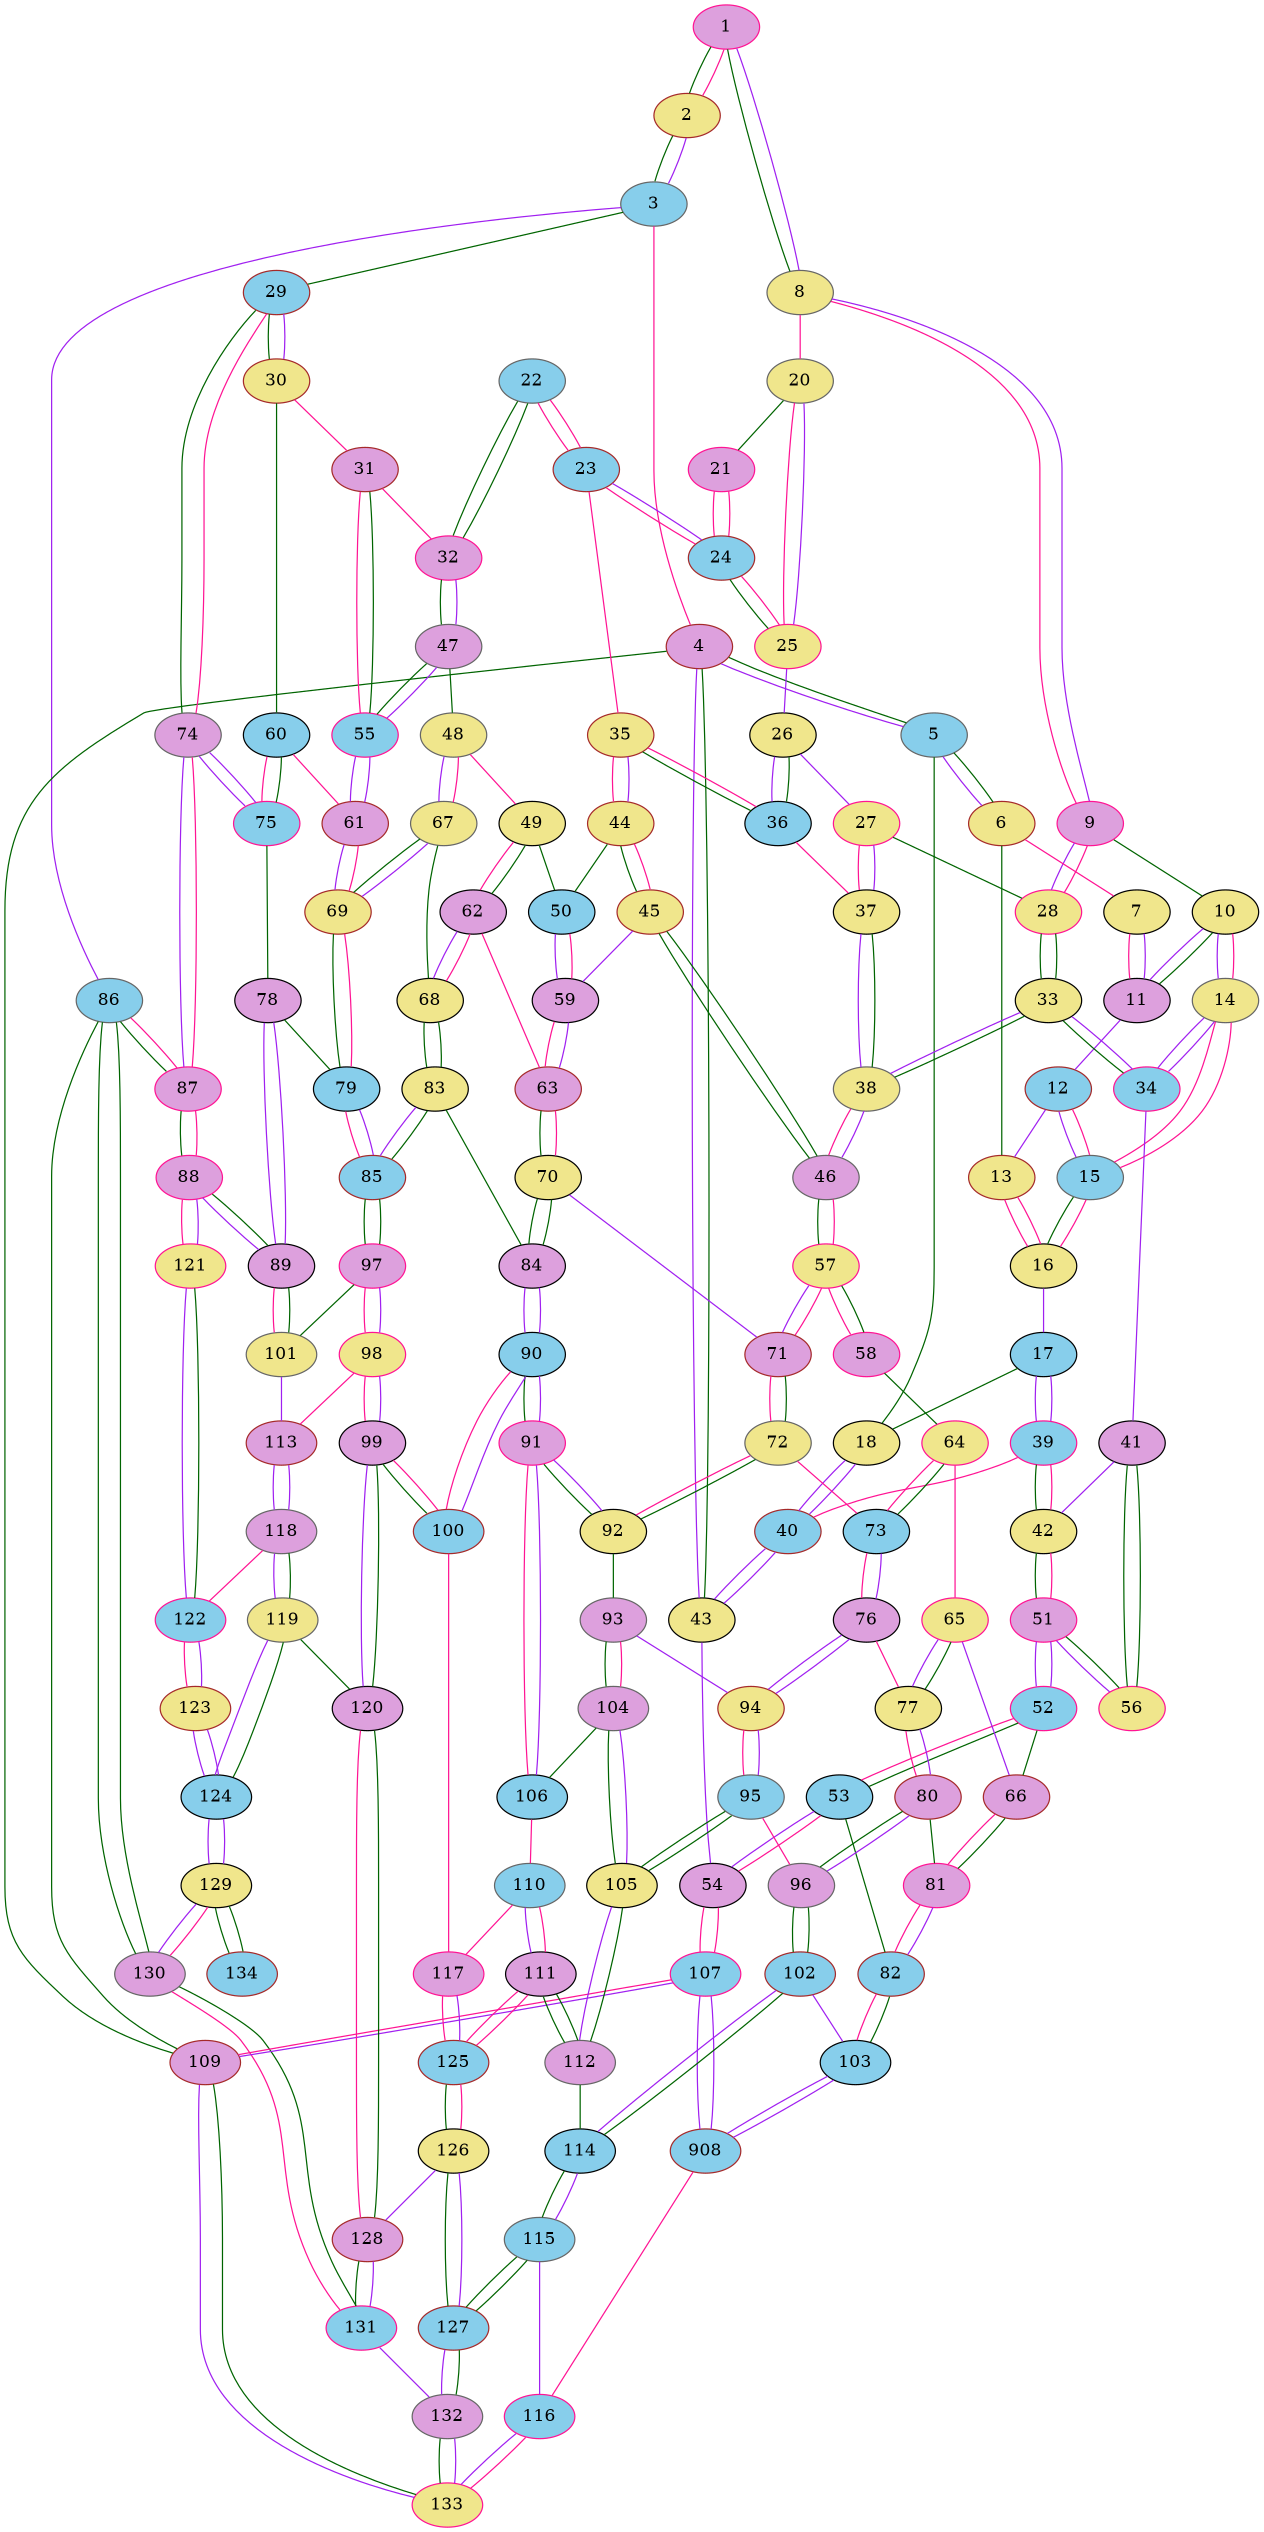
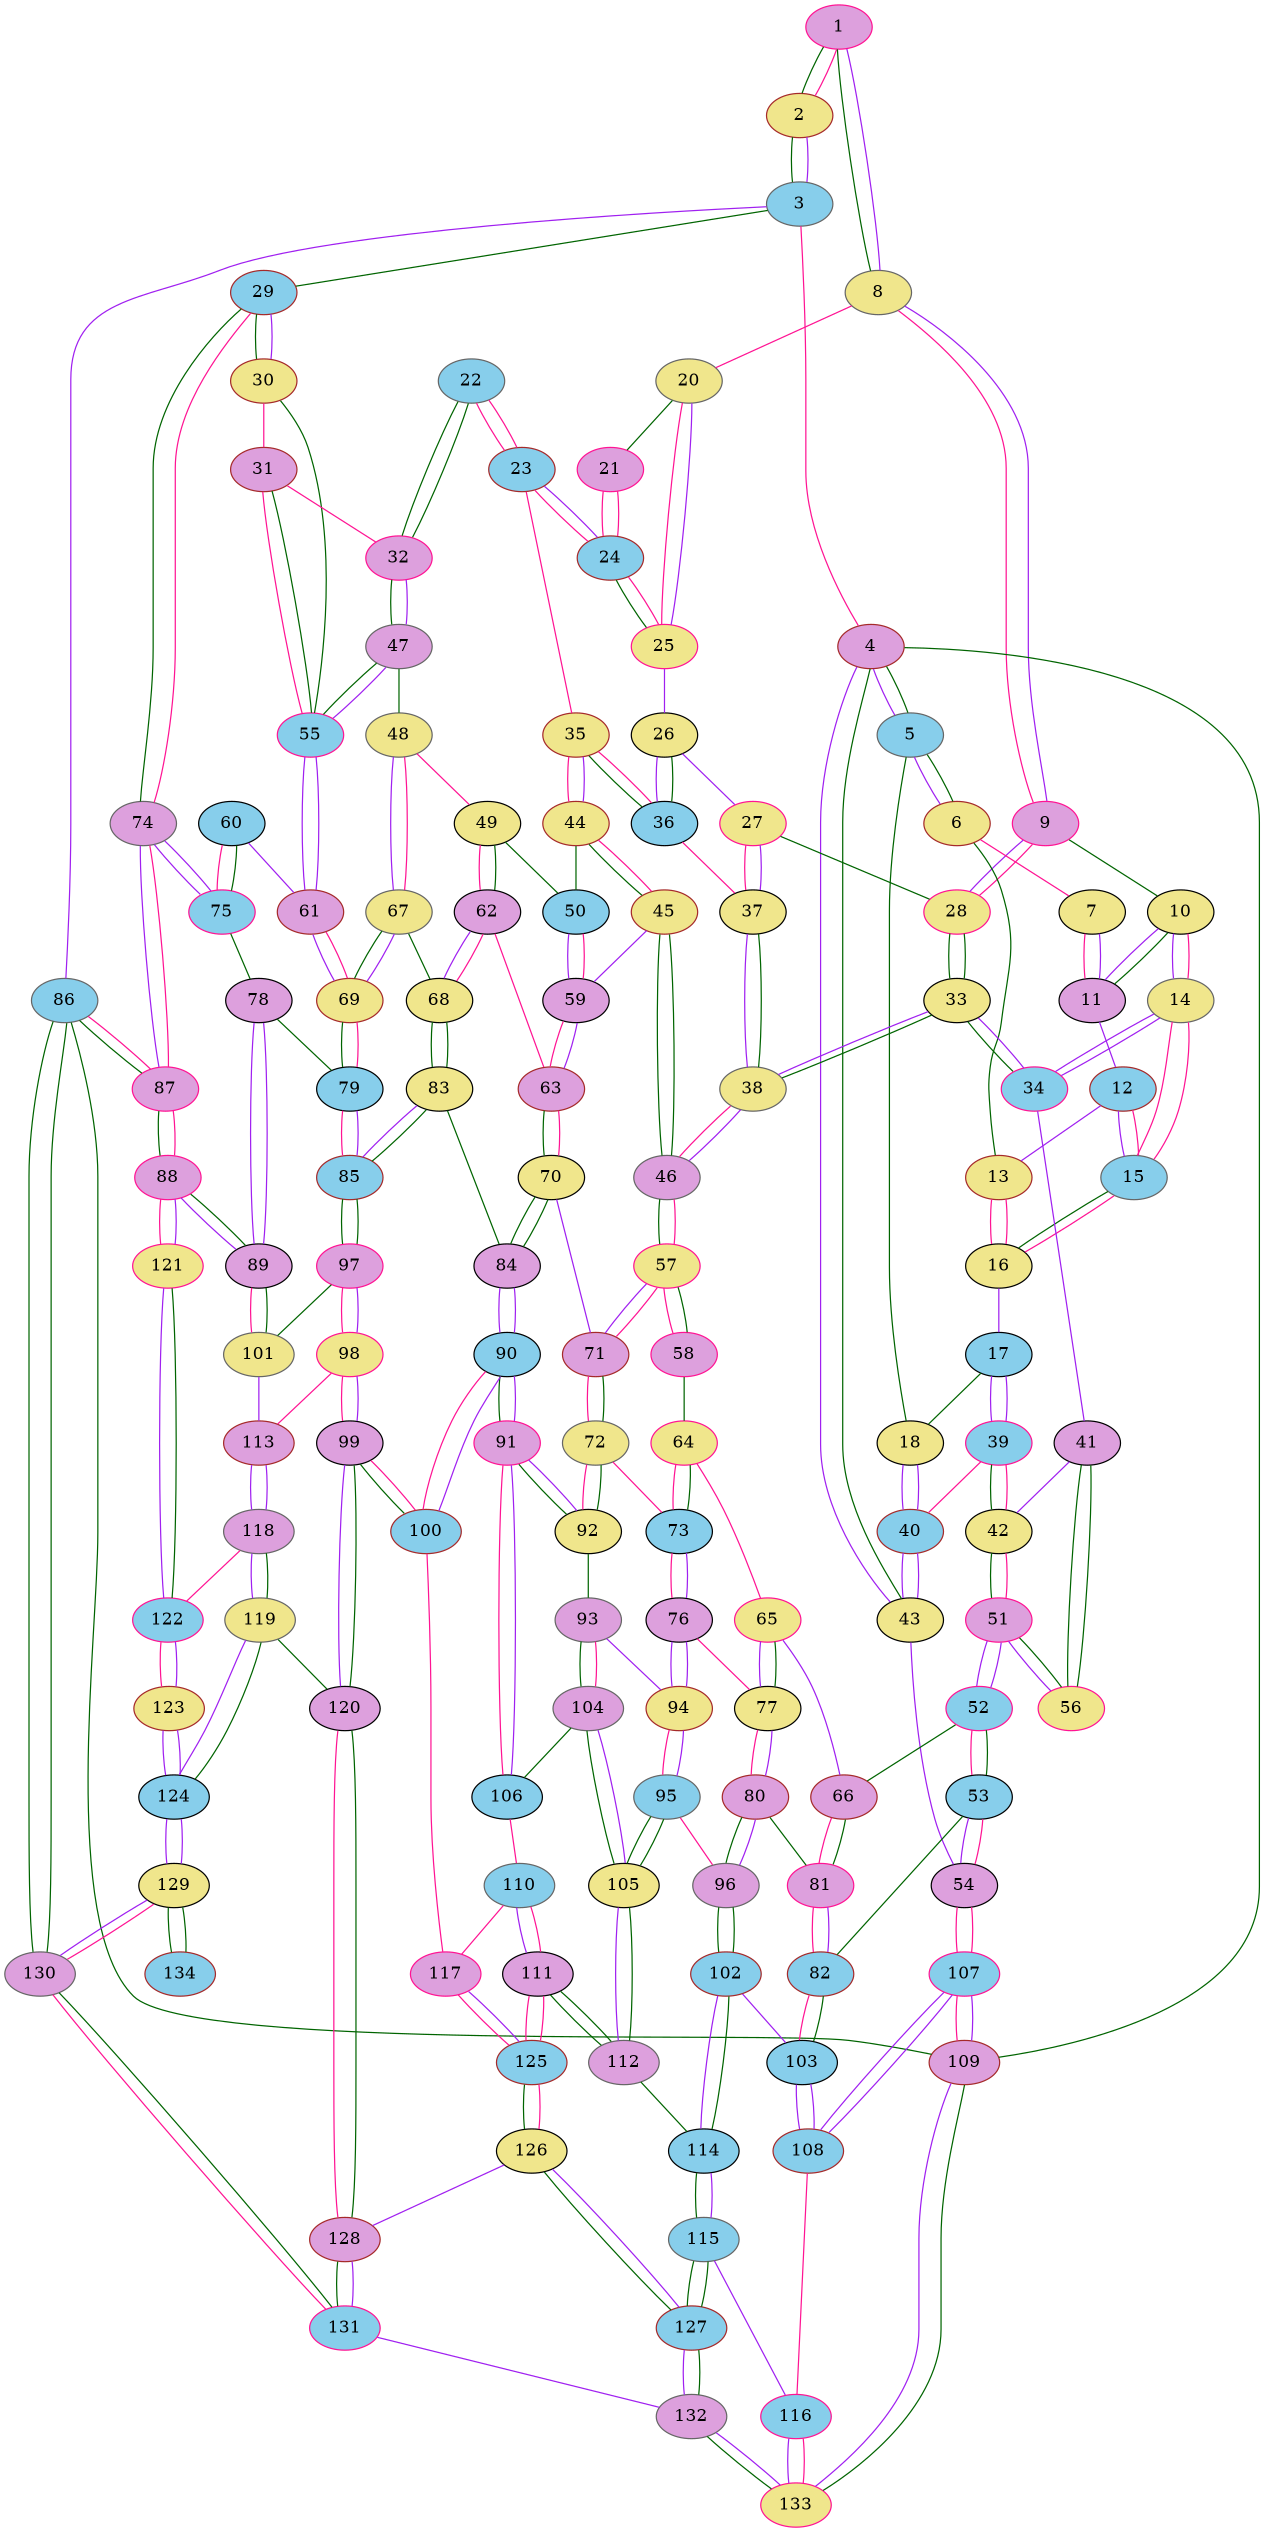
(277, 558) -> (325, 552)
(316, 779) -> (271, 868)
(706, 2151) -> (808, 2151)
